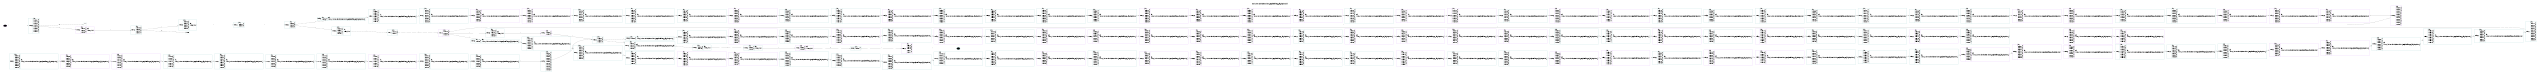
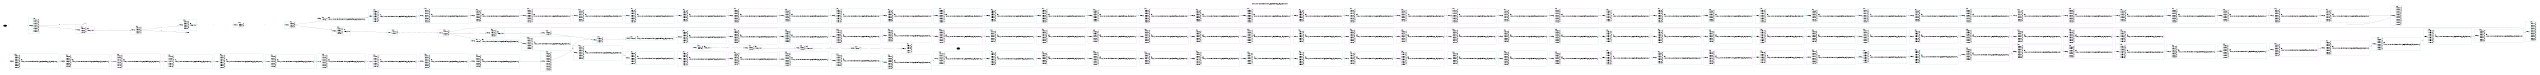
none -> (2037, 36)
(650, 46) -> none
